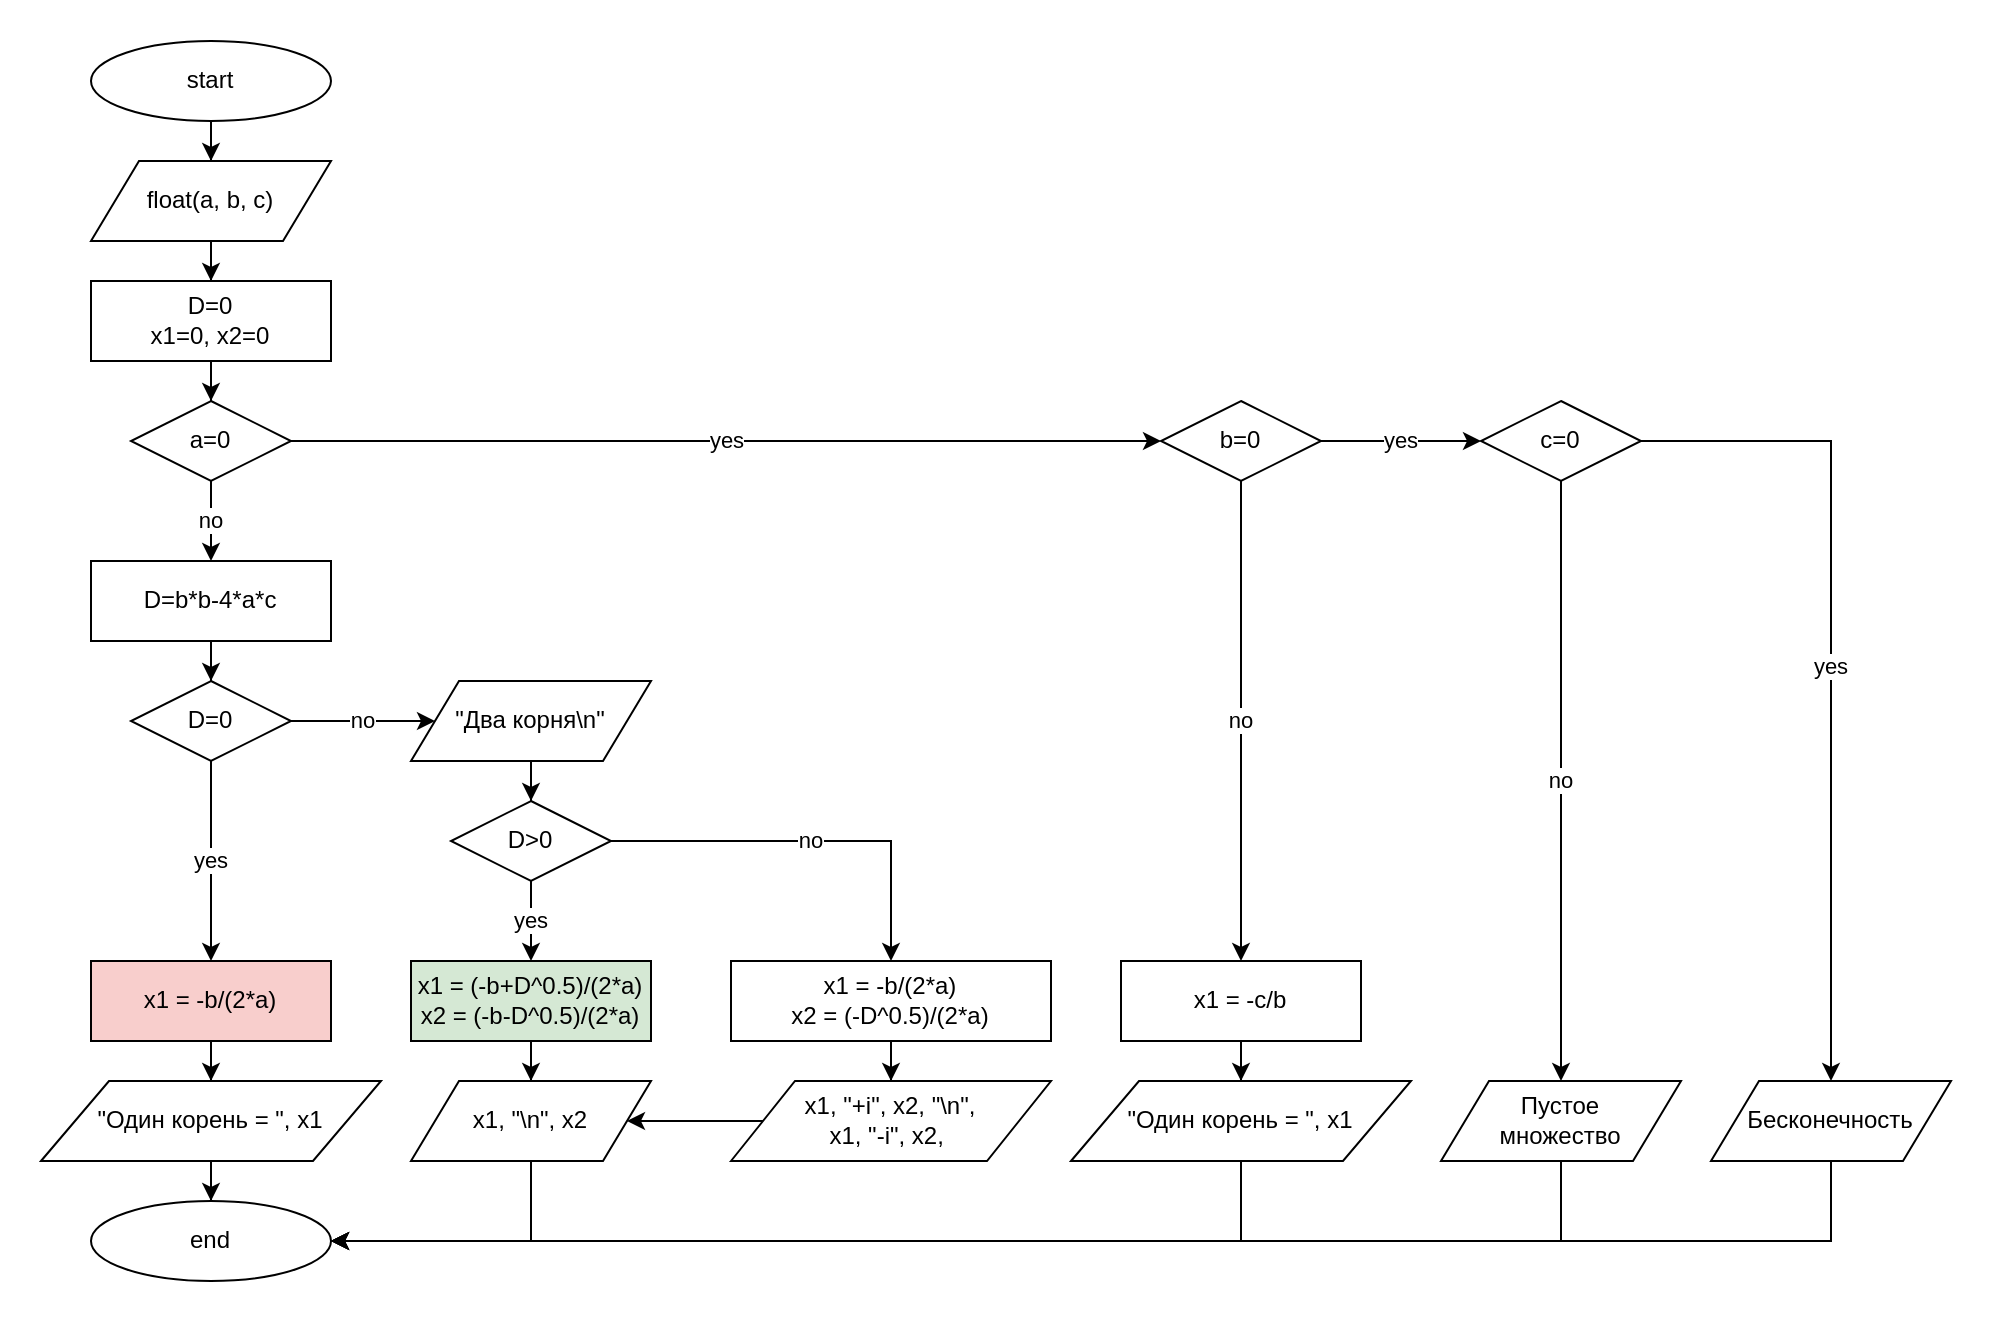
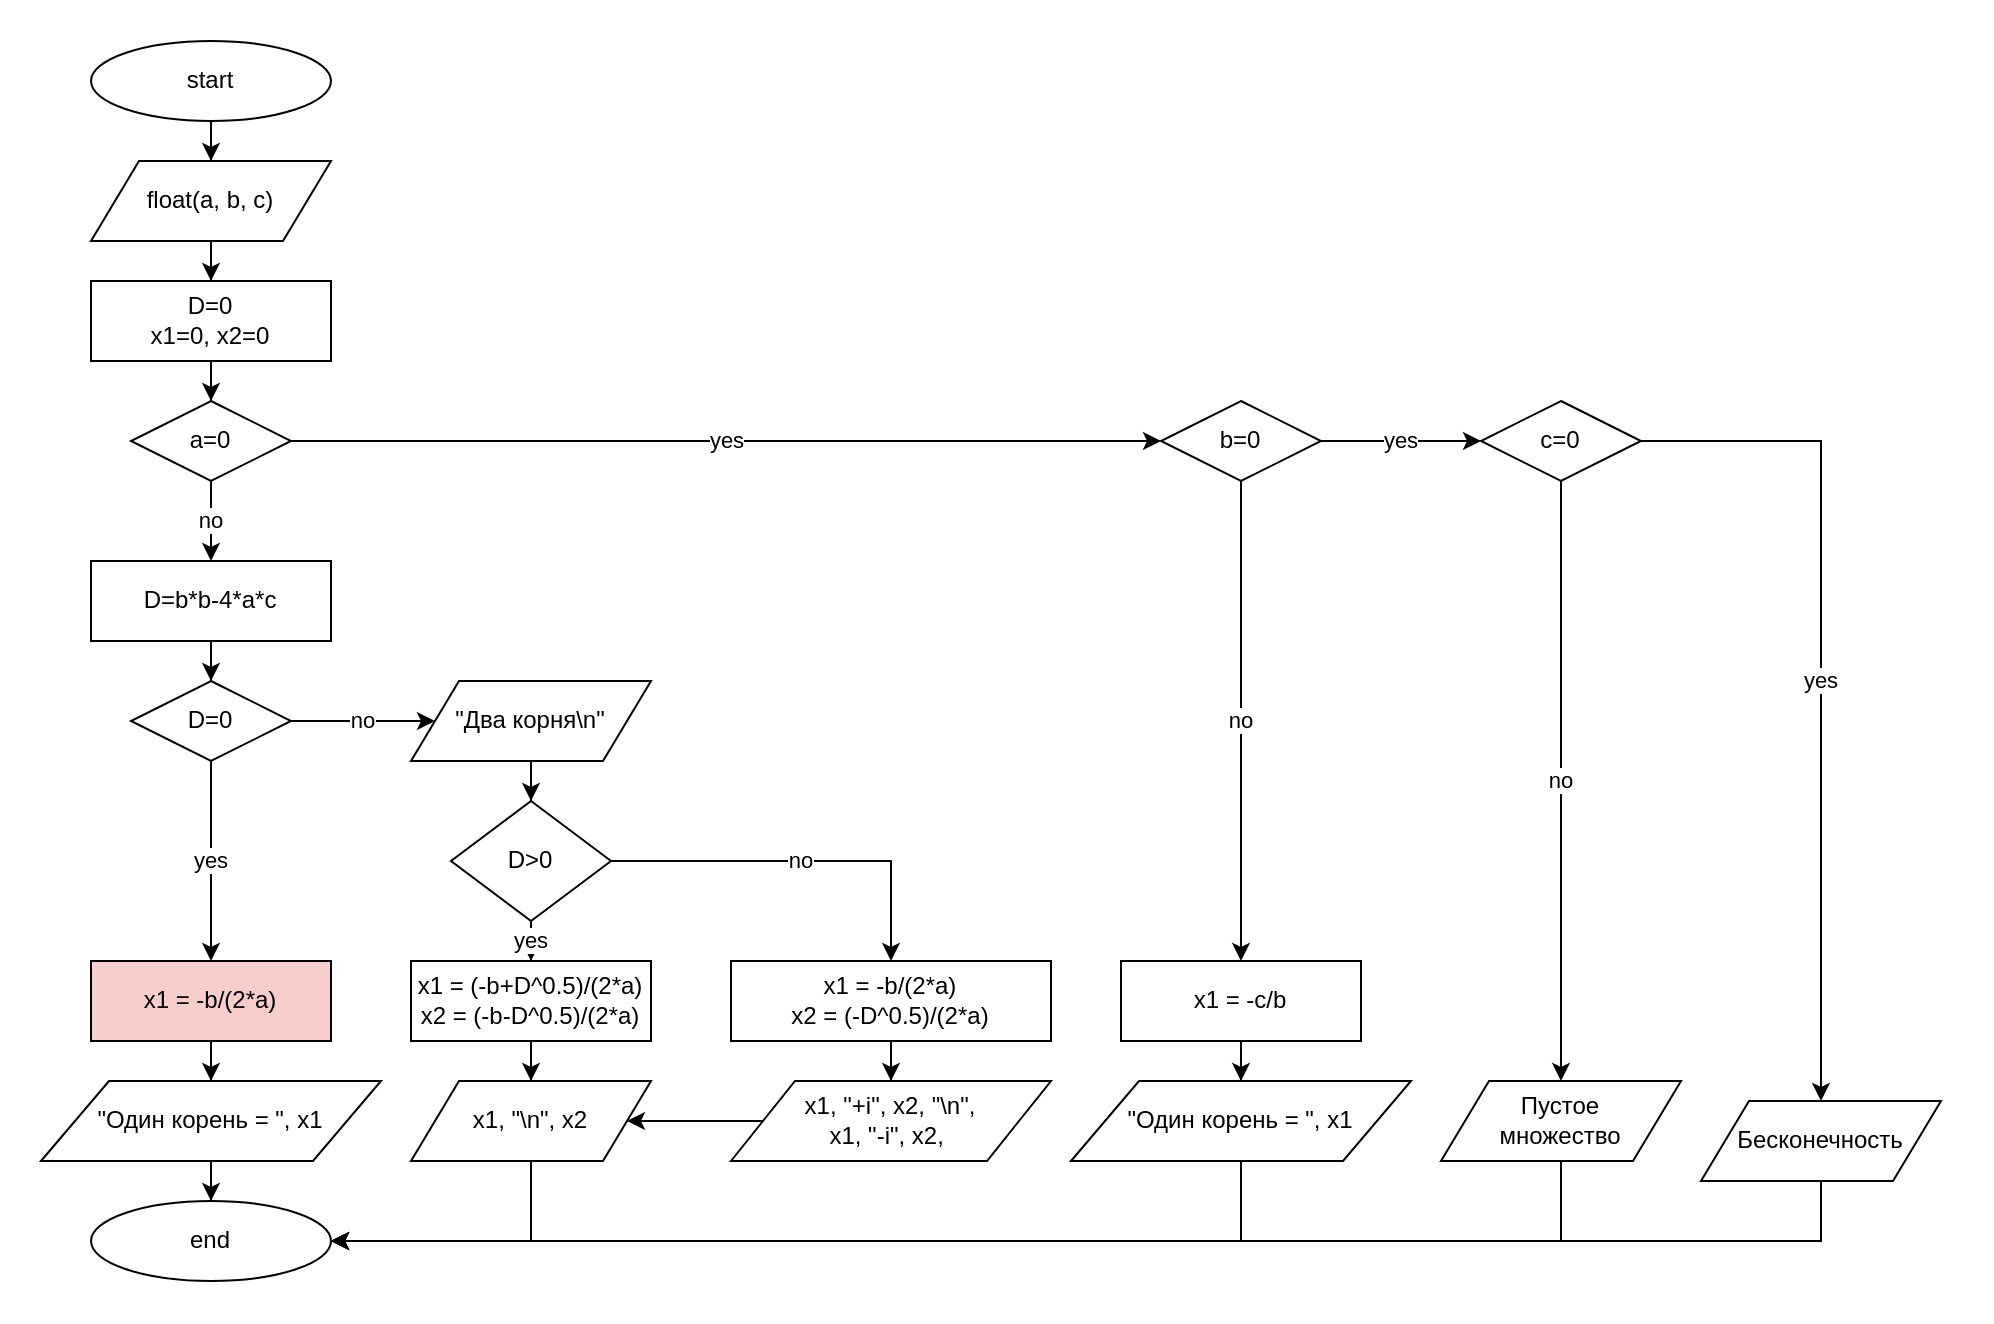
(531, 841) -> (531, 861)
(531, 1001) -> (531, 1001)
(1831, 1121) -> (1821, 1141)
